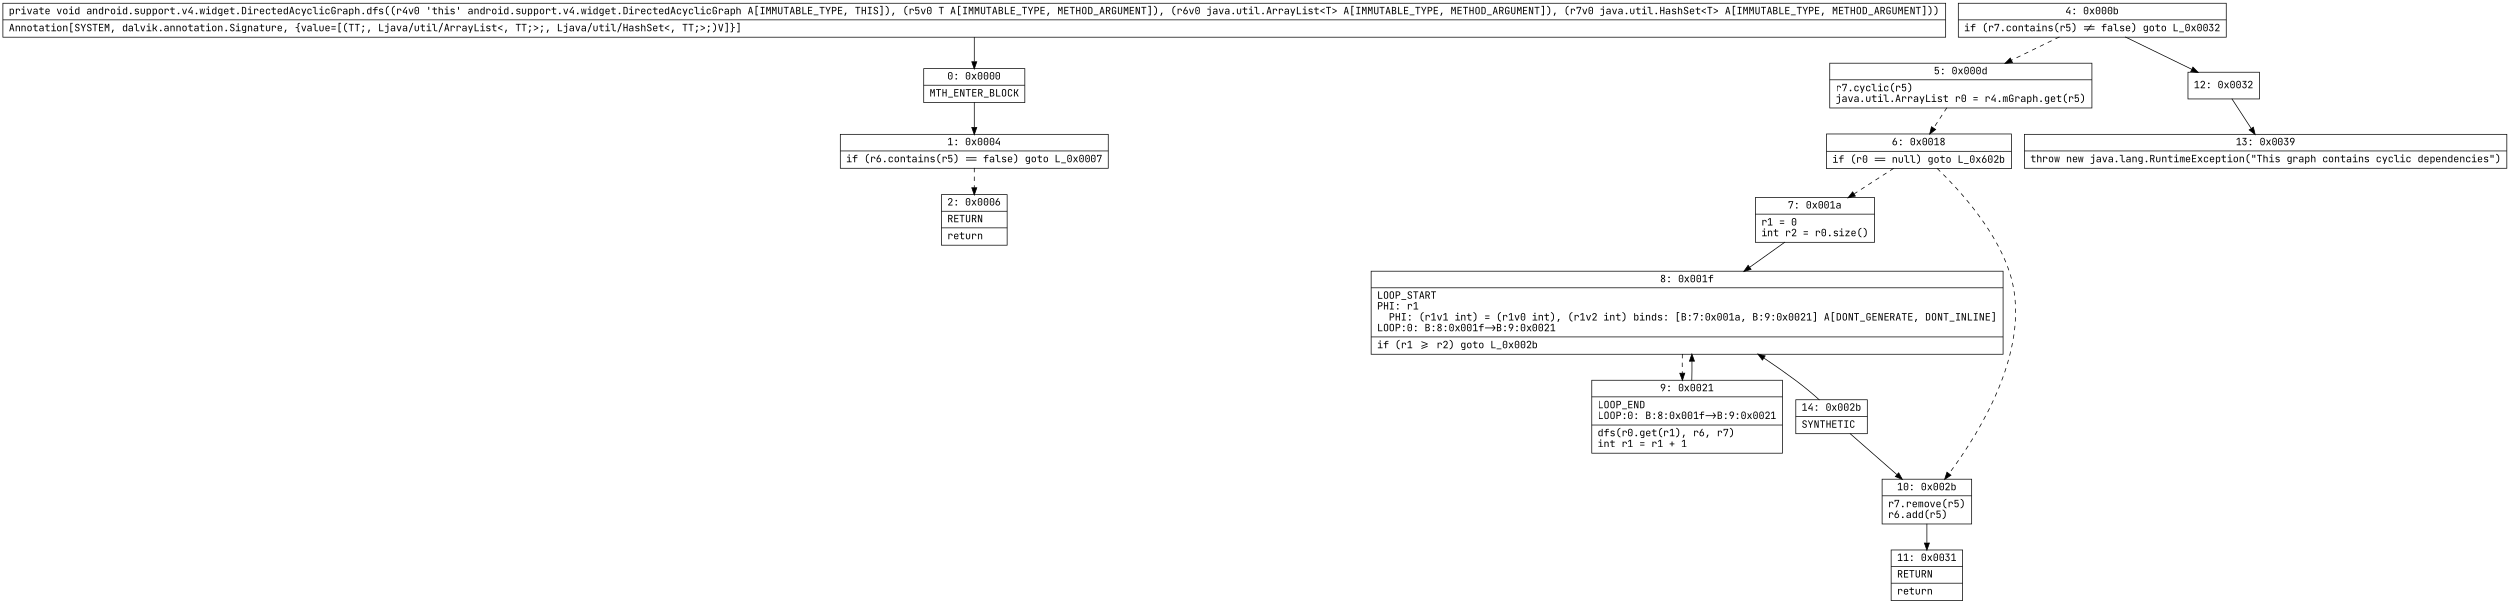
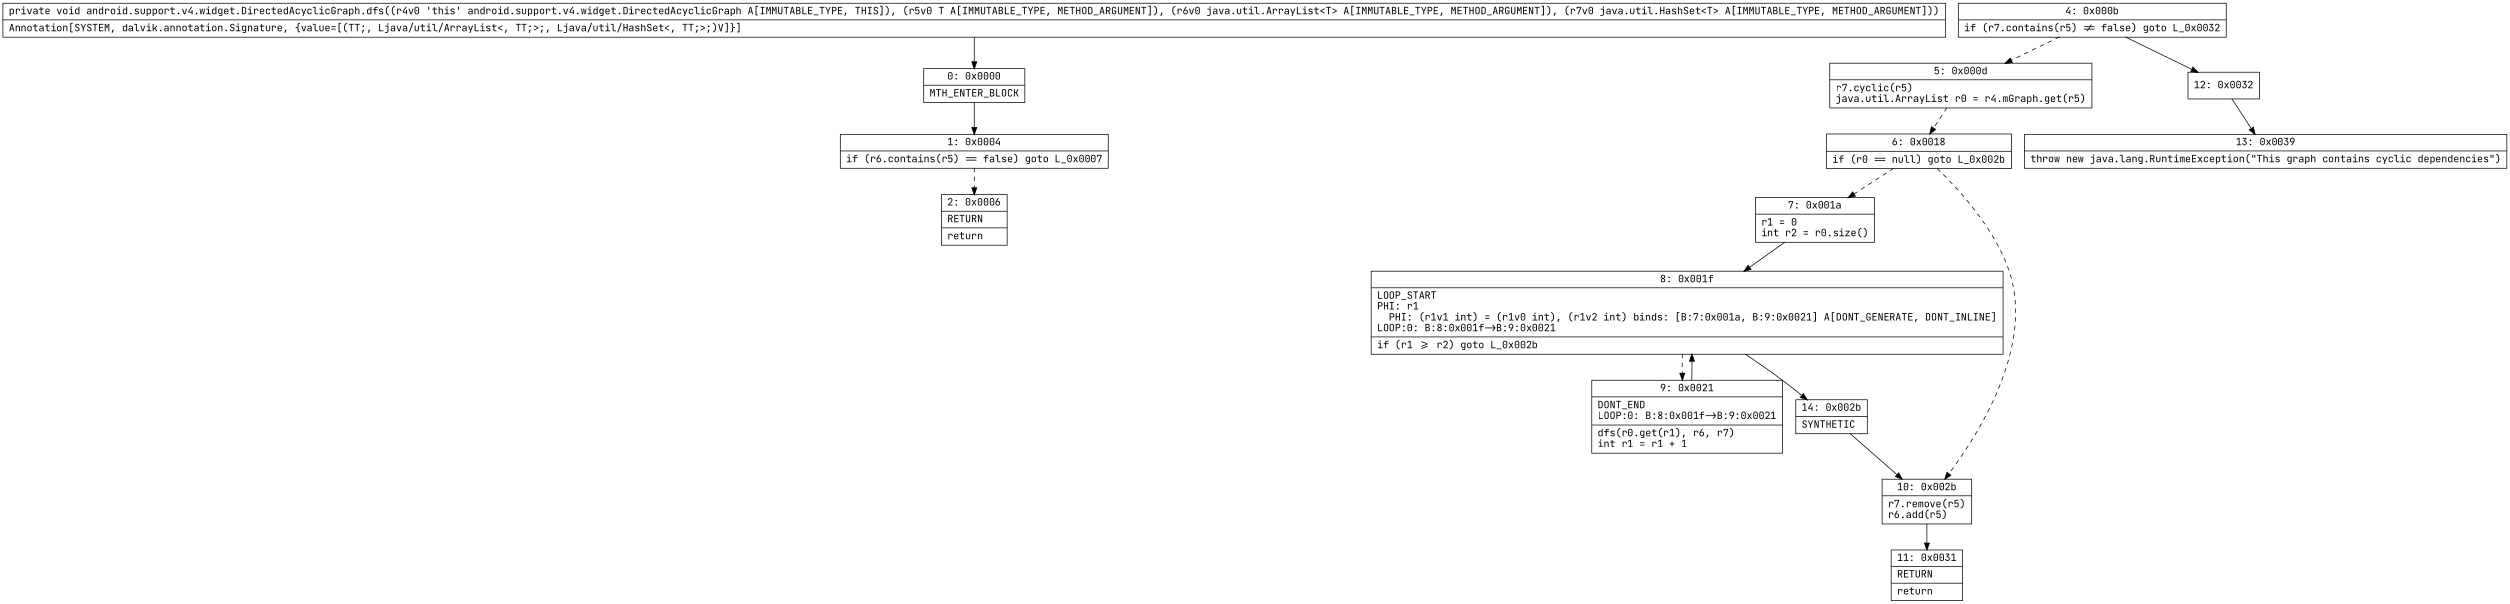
(1919, 160) -> (1919, 160)
(1793, 378) -> (1774, 374)
(1622, 405) -> (1622, 405)
